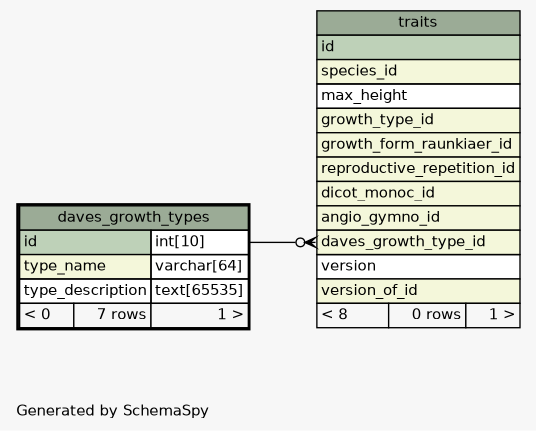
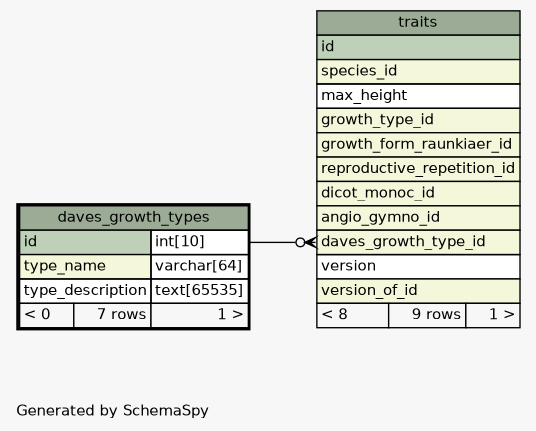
(437, 315) -> (437, 315)
